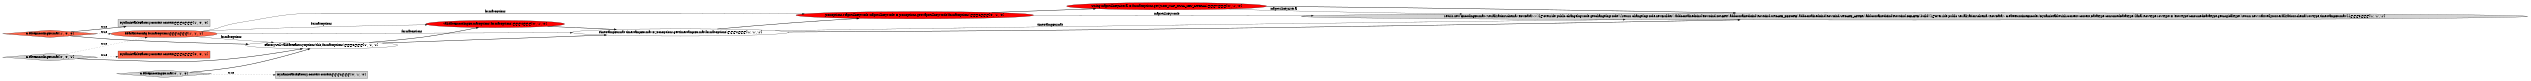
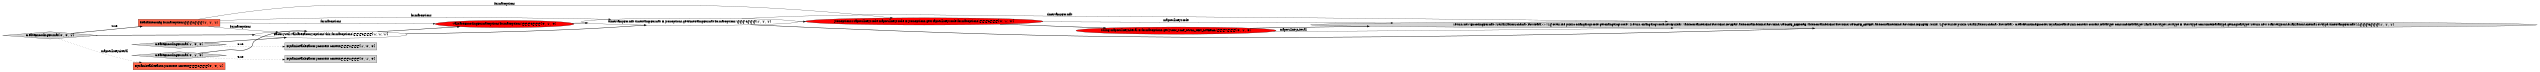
(98, 29) -> (247, 46)
(50, 34) -> (179, 45)
(103, 34) -> none
(164, 34) -> (179, 23)
(104, 46) -> (105, 30)
(104, 56) -> (115, 52)
